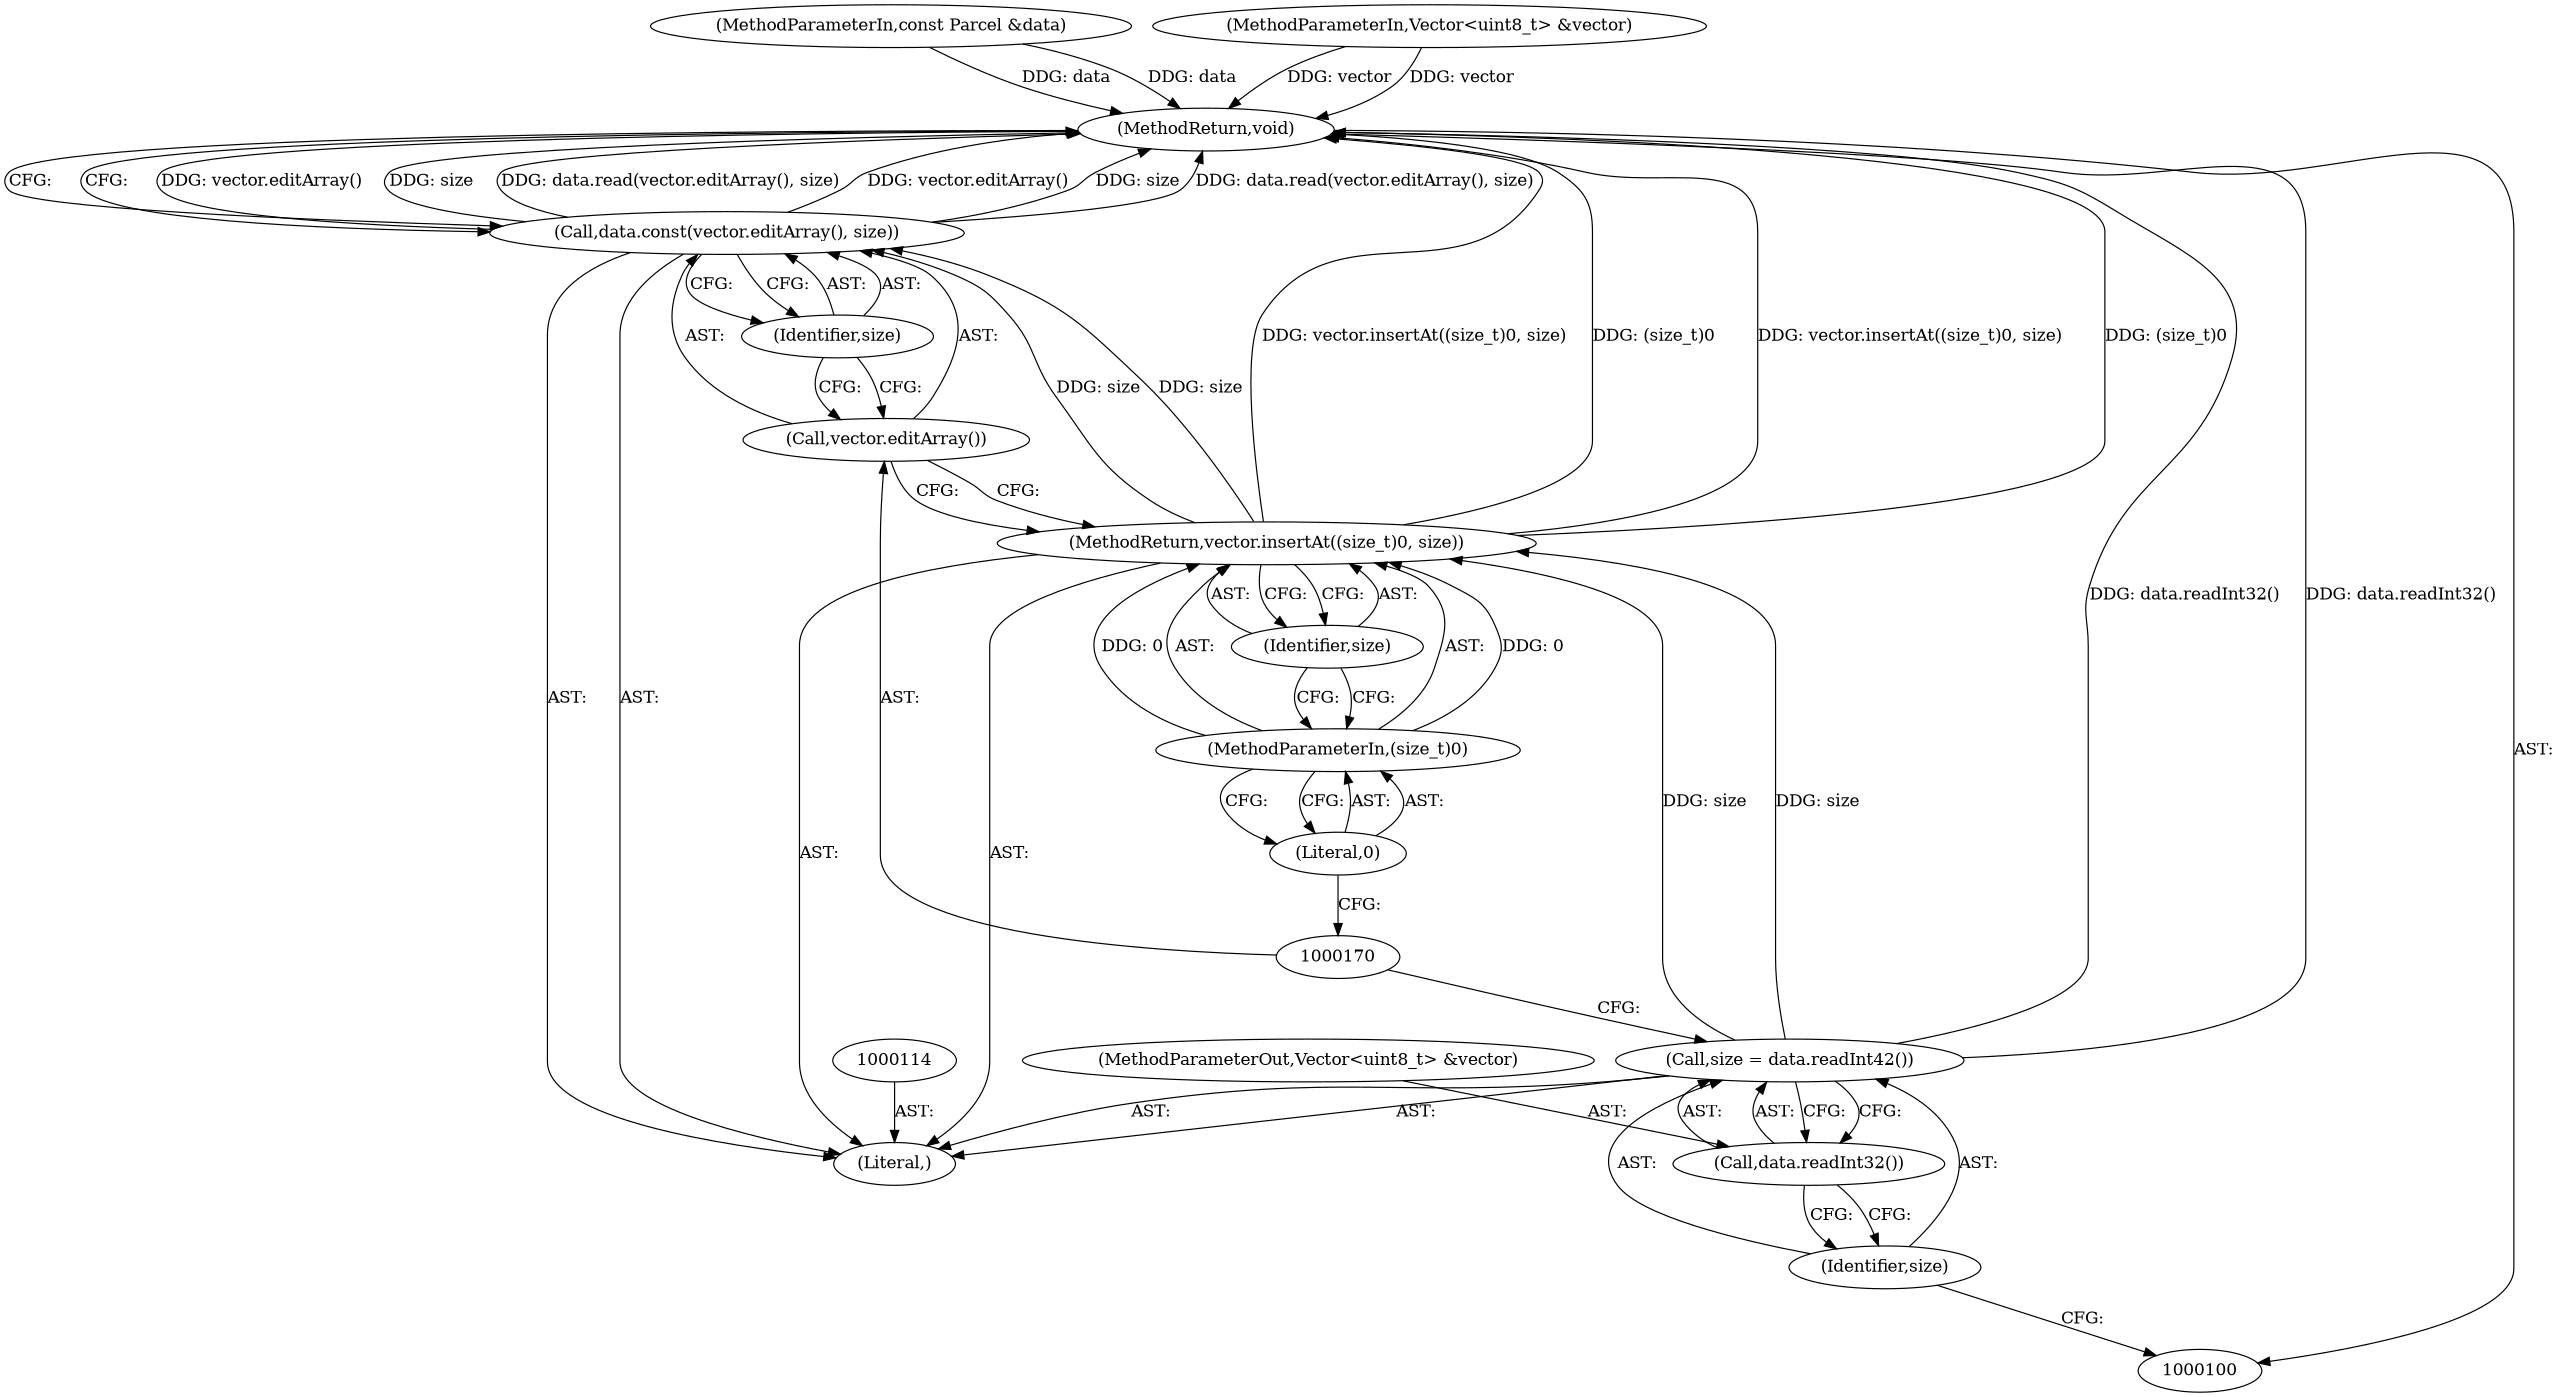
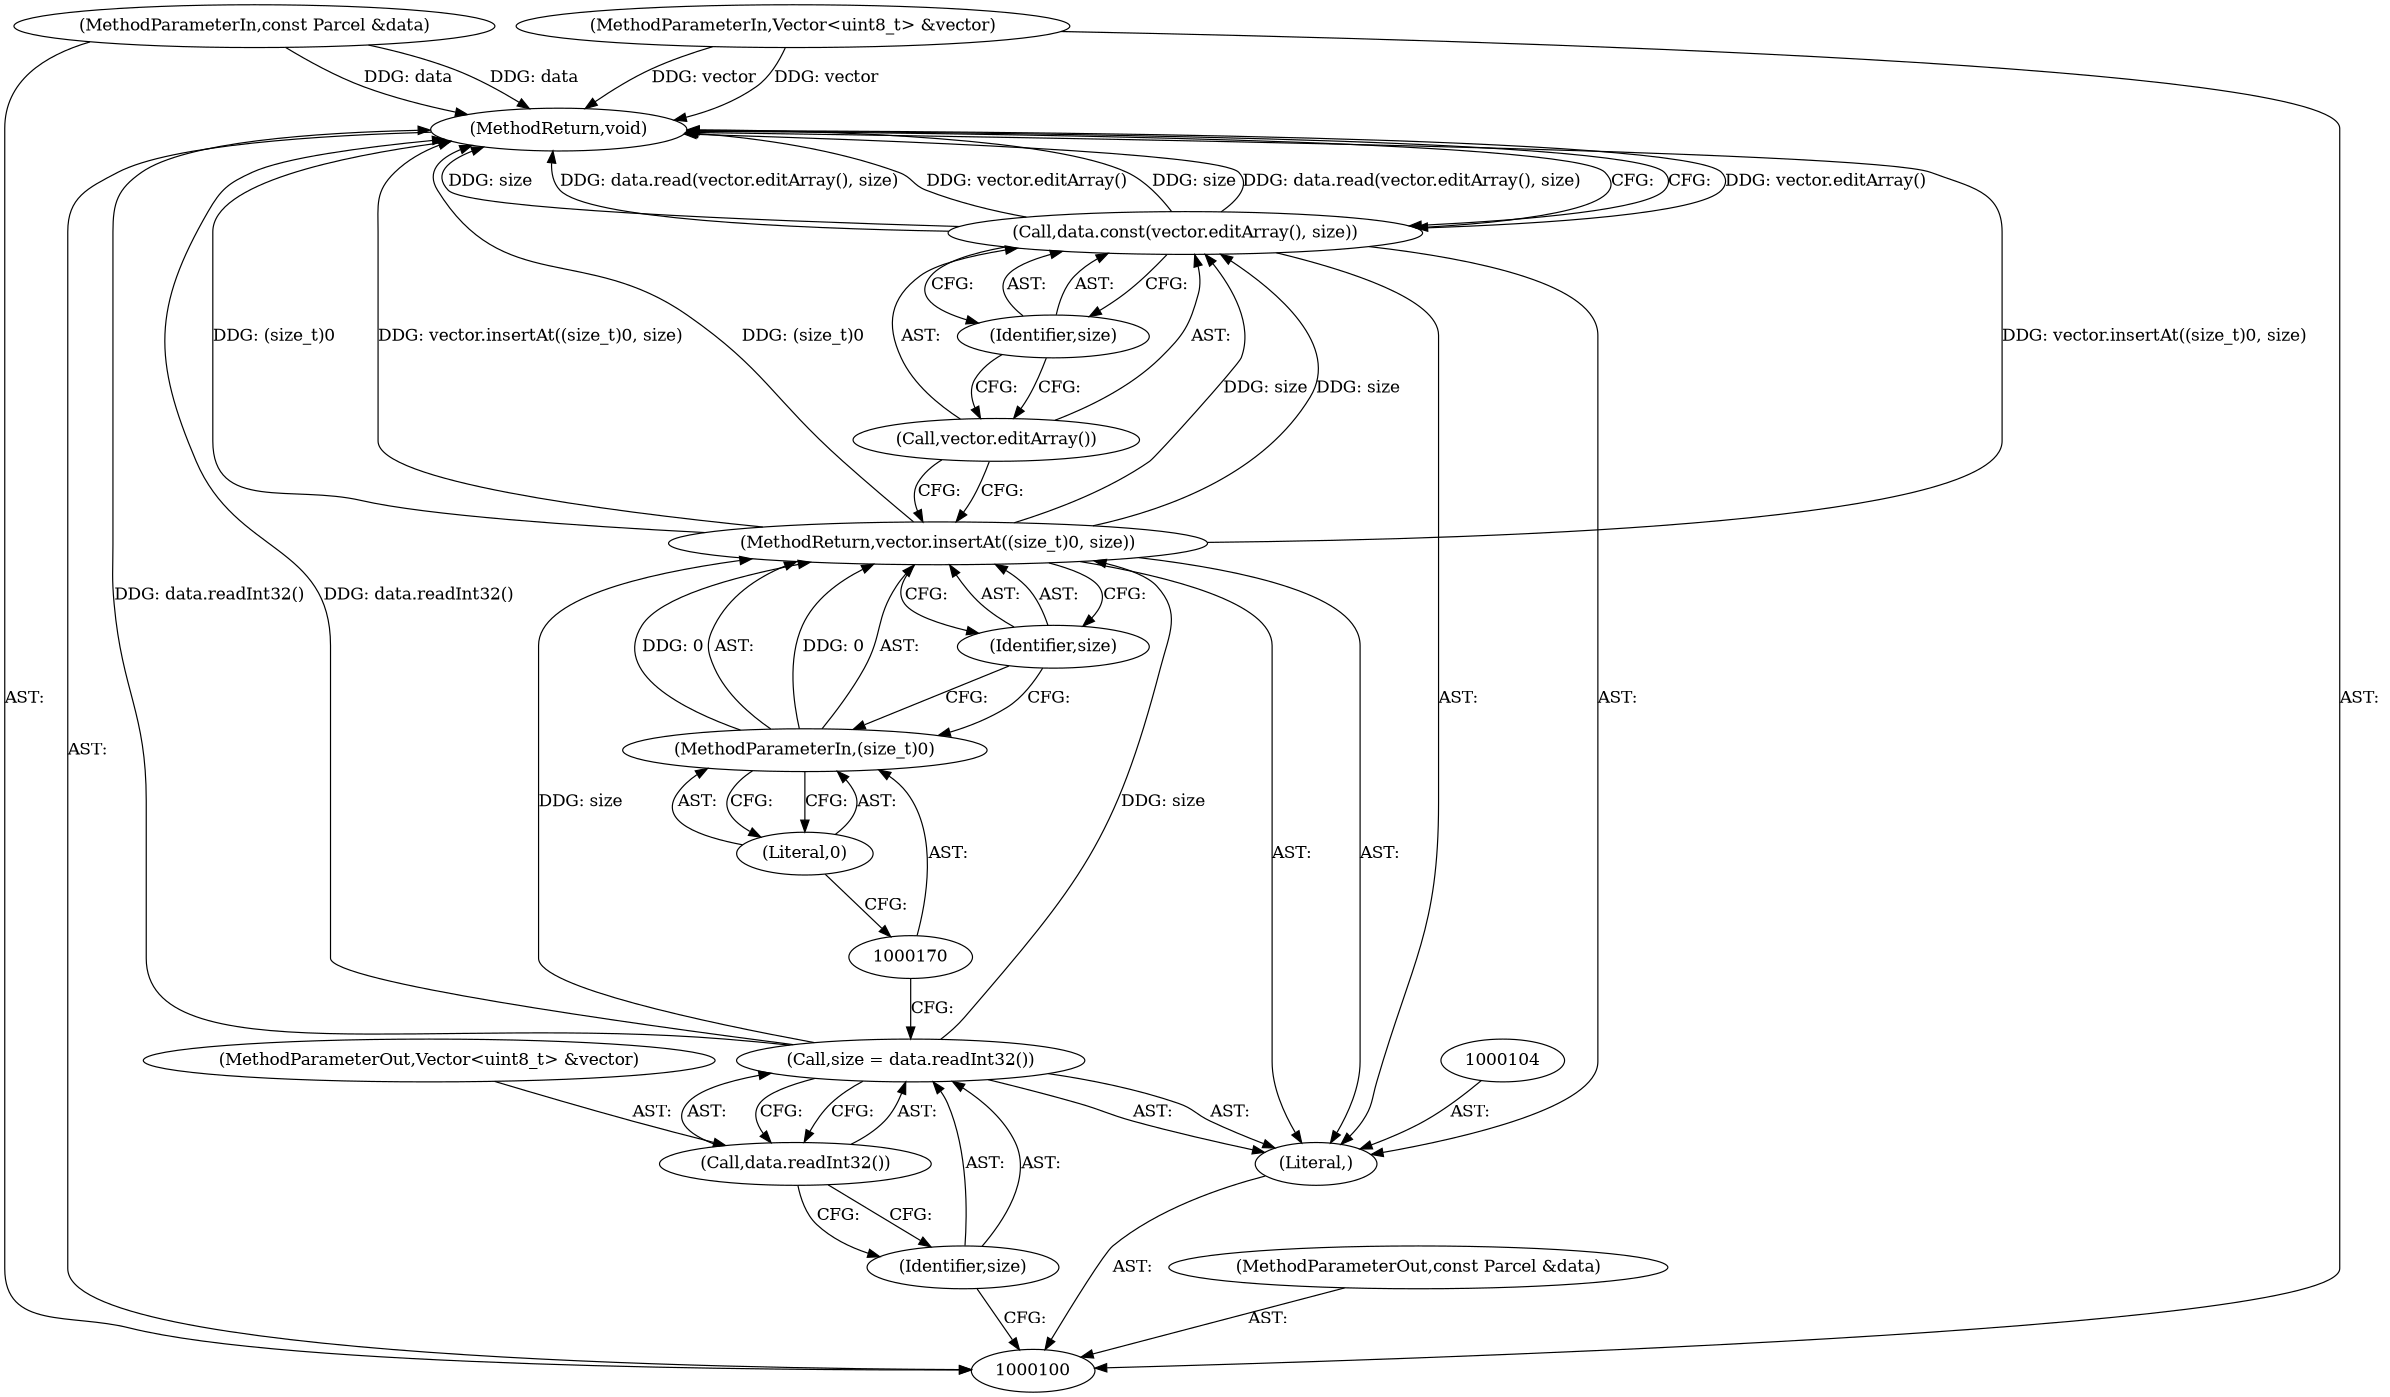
none -> (2340, 675)
(889, 875) -> (927, 850)
(895, 1060) -> (1503, 1060)
(1790, 1060) -> (911, 1060)
none -> (5, 1126)
none -> (1136, 1229)
none -> (1418, 1267)
